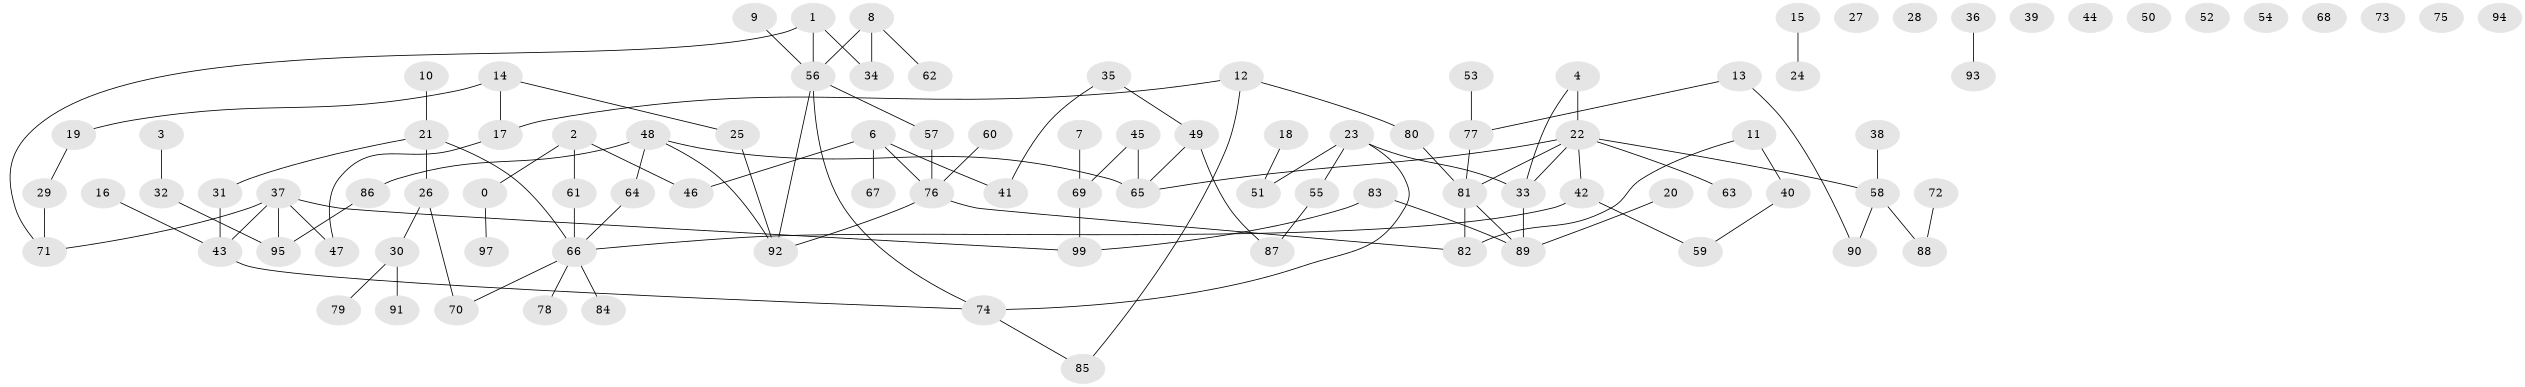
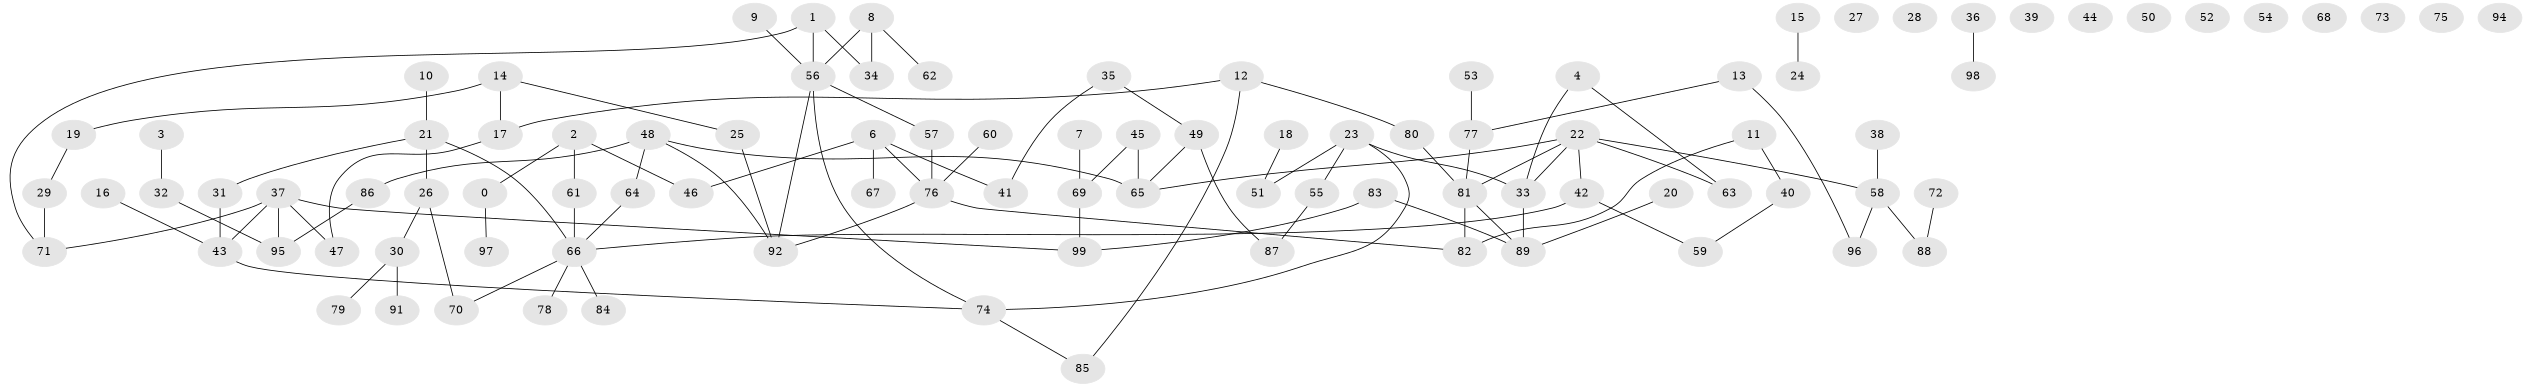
(1973, 76) -> (1973, 76)
(1578, 106) -> (1654, 135)
(1855, 252) -> (1855, 252)
